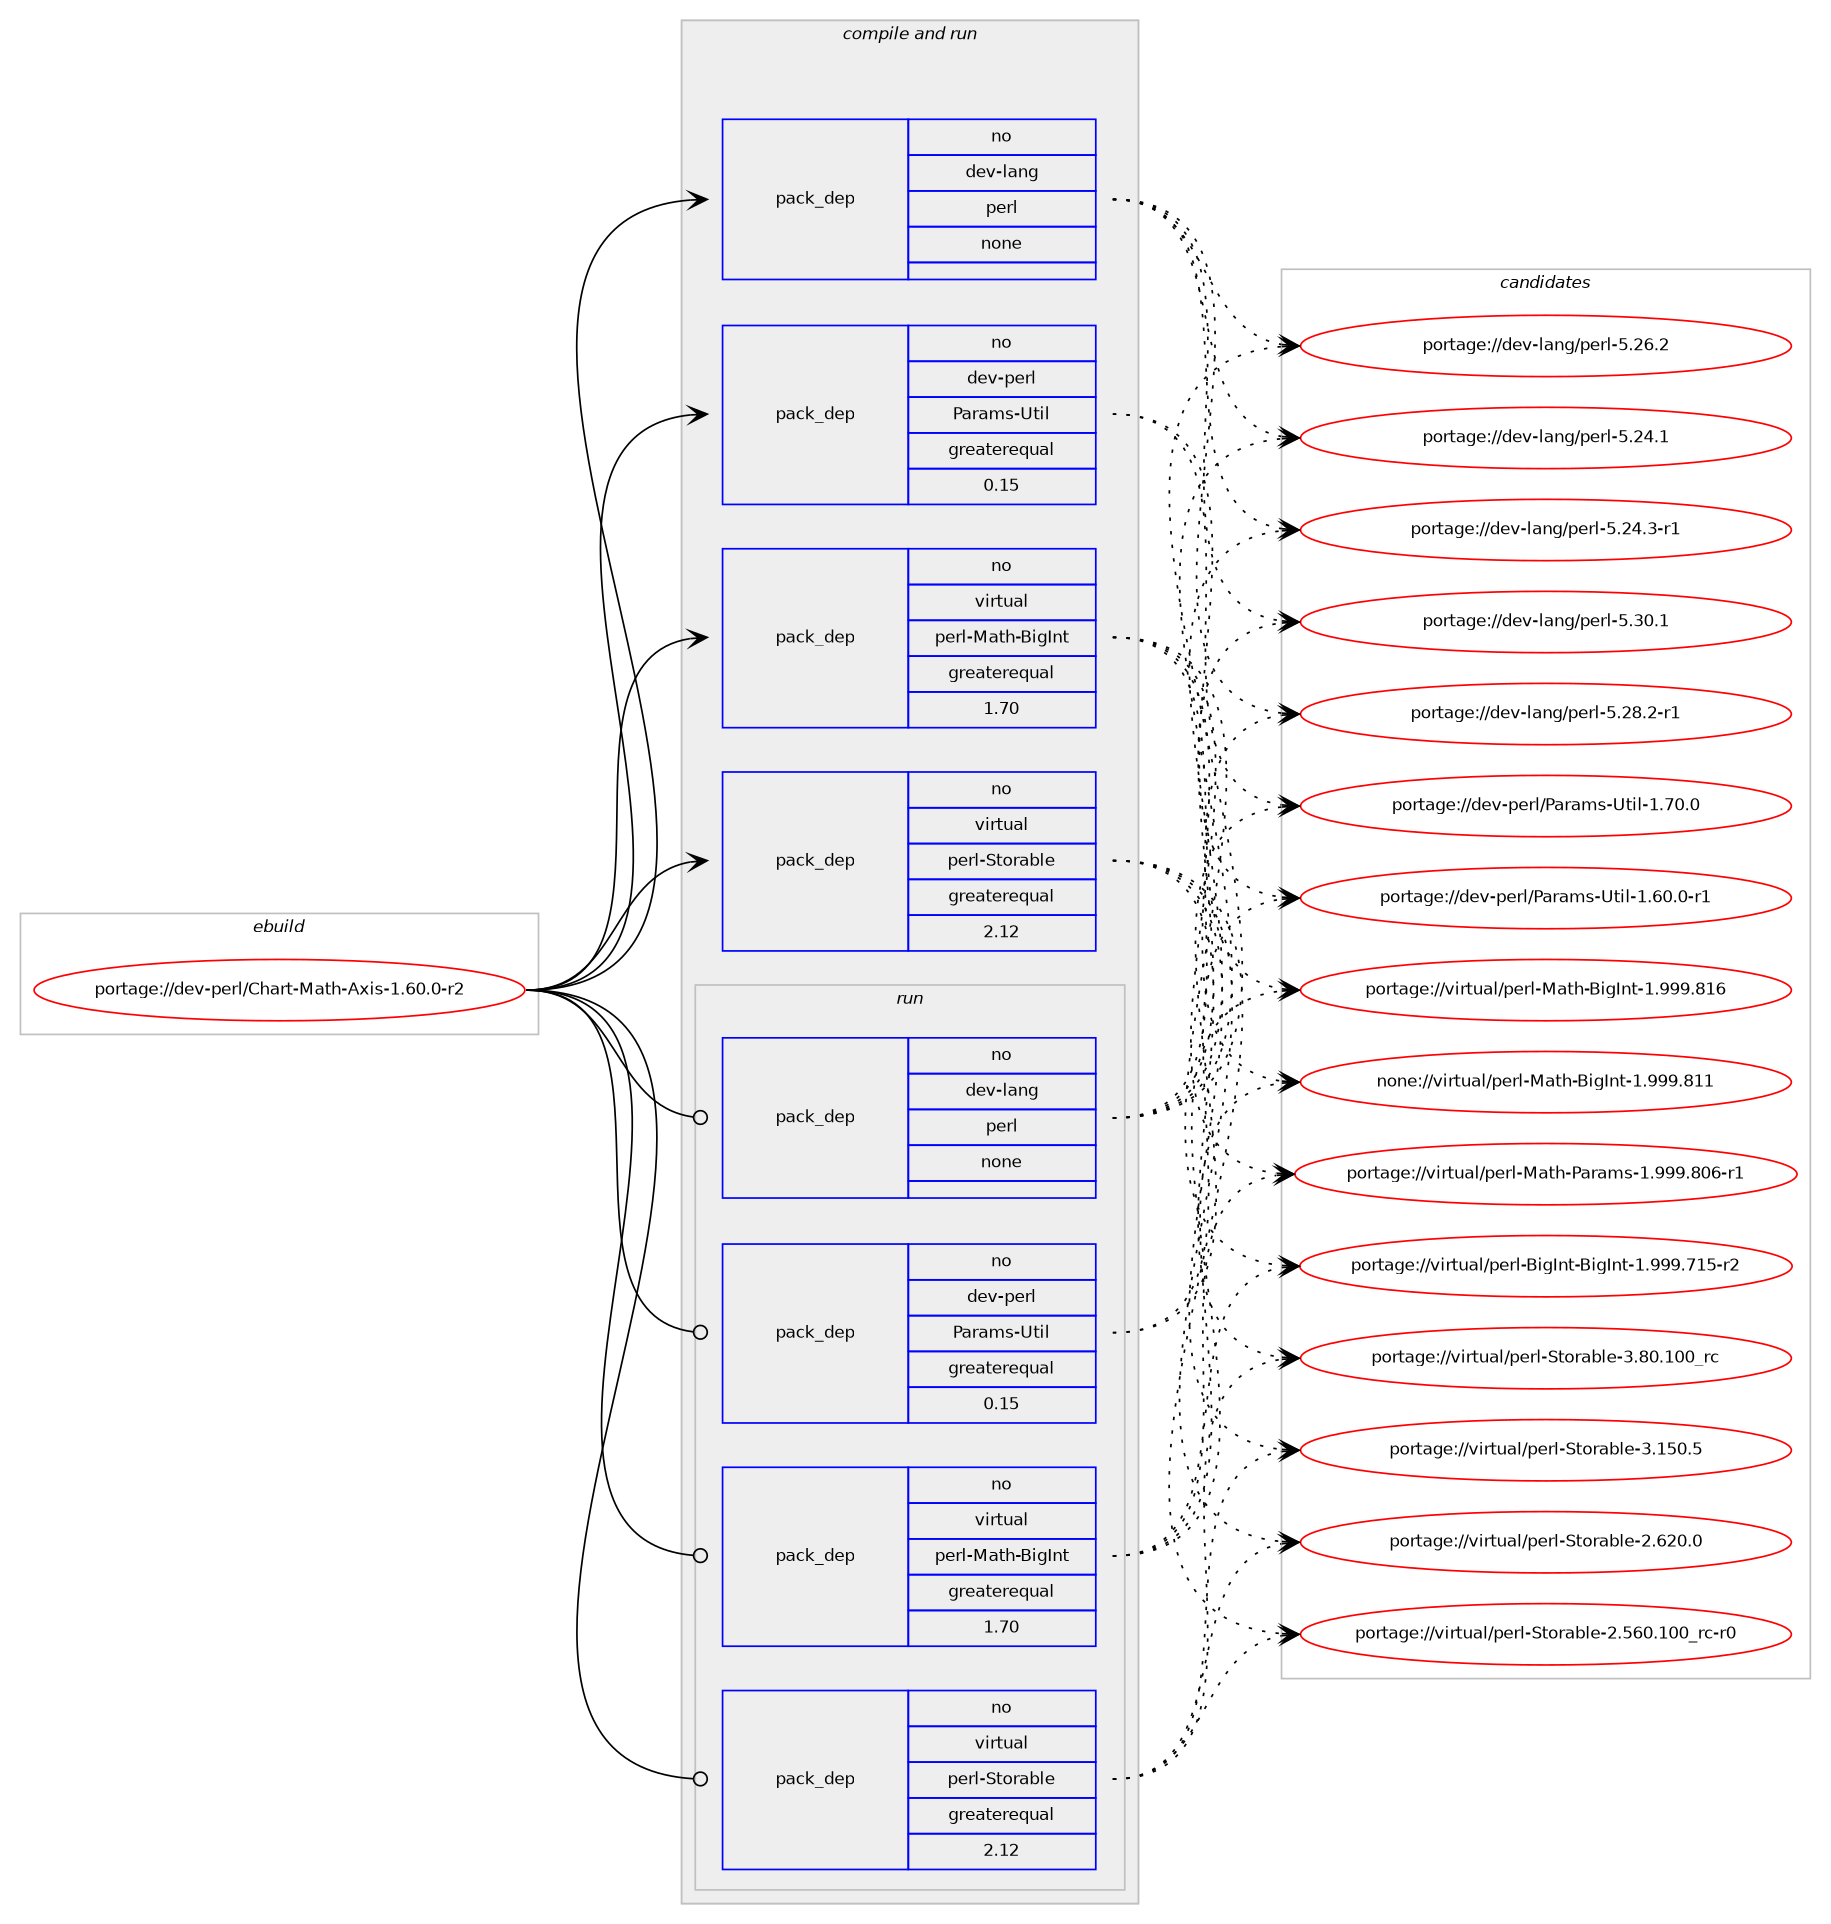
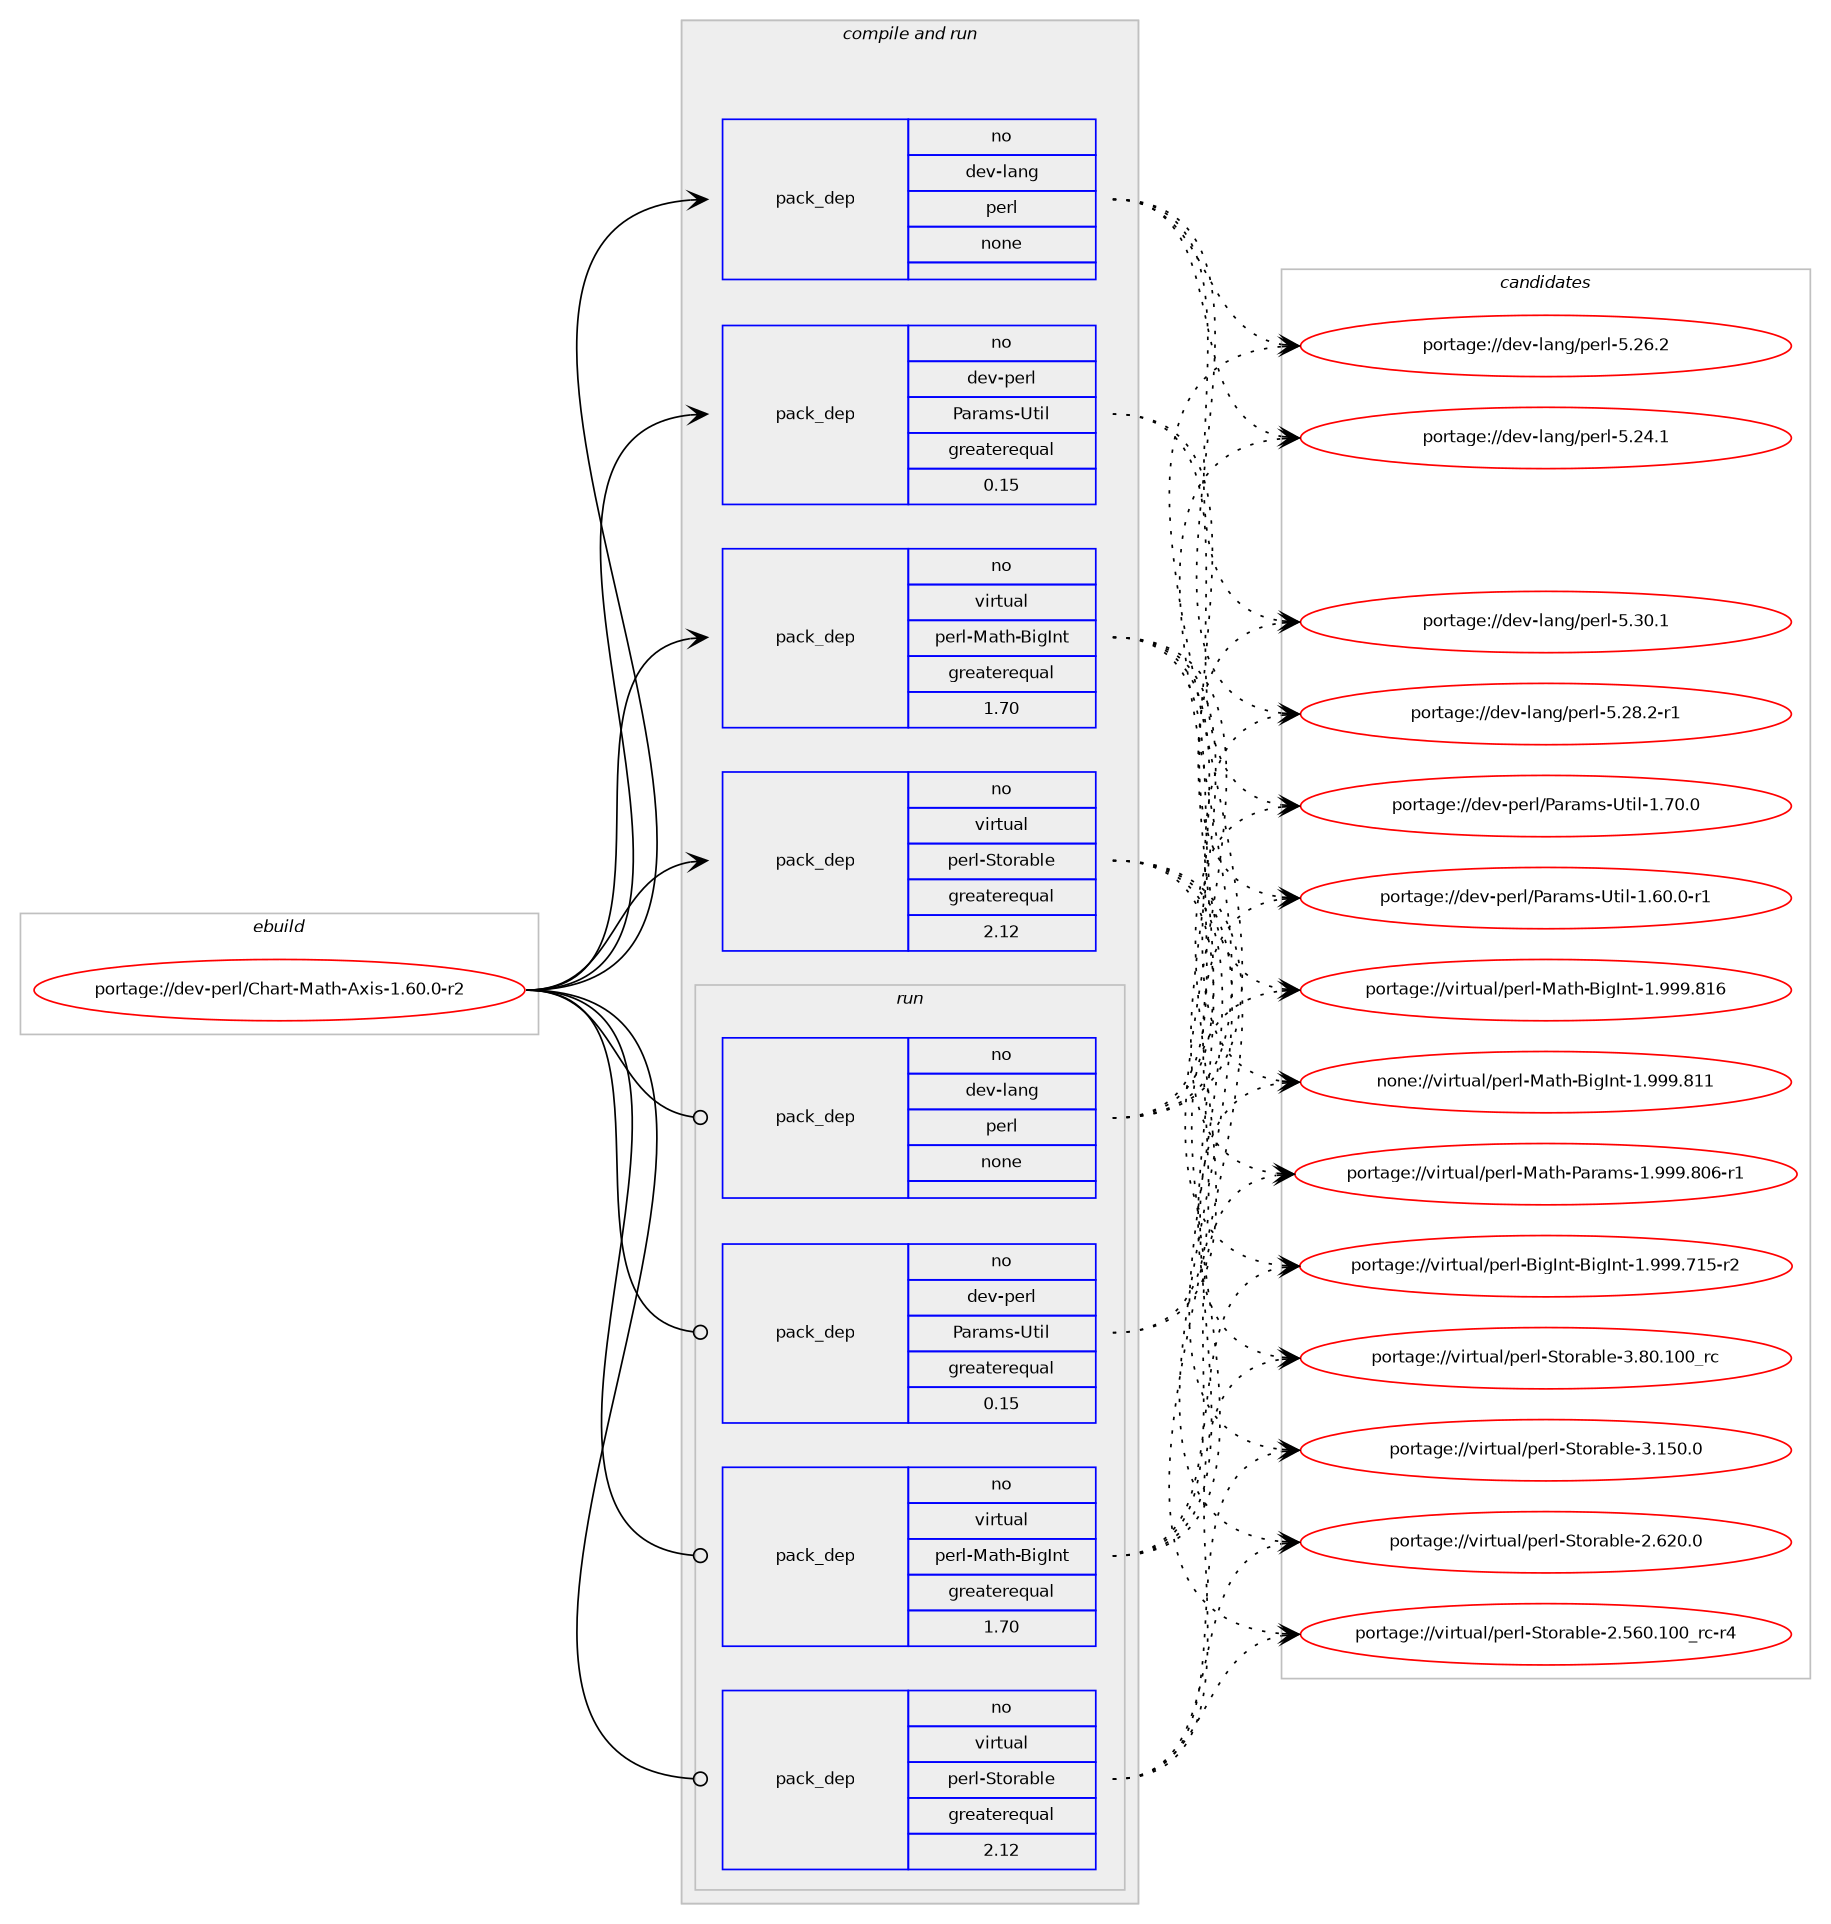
(1546, 530) -> none
(1546, 1450) -> (1546, 1450)
(1546, 1634) -> (1546, 1634)
